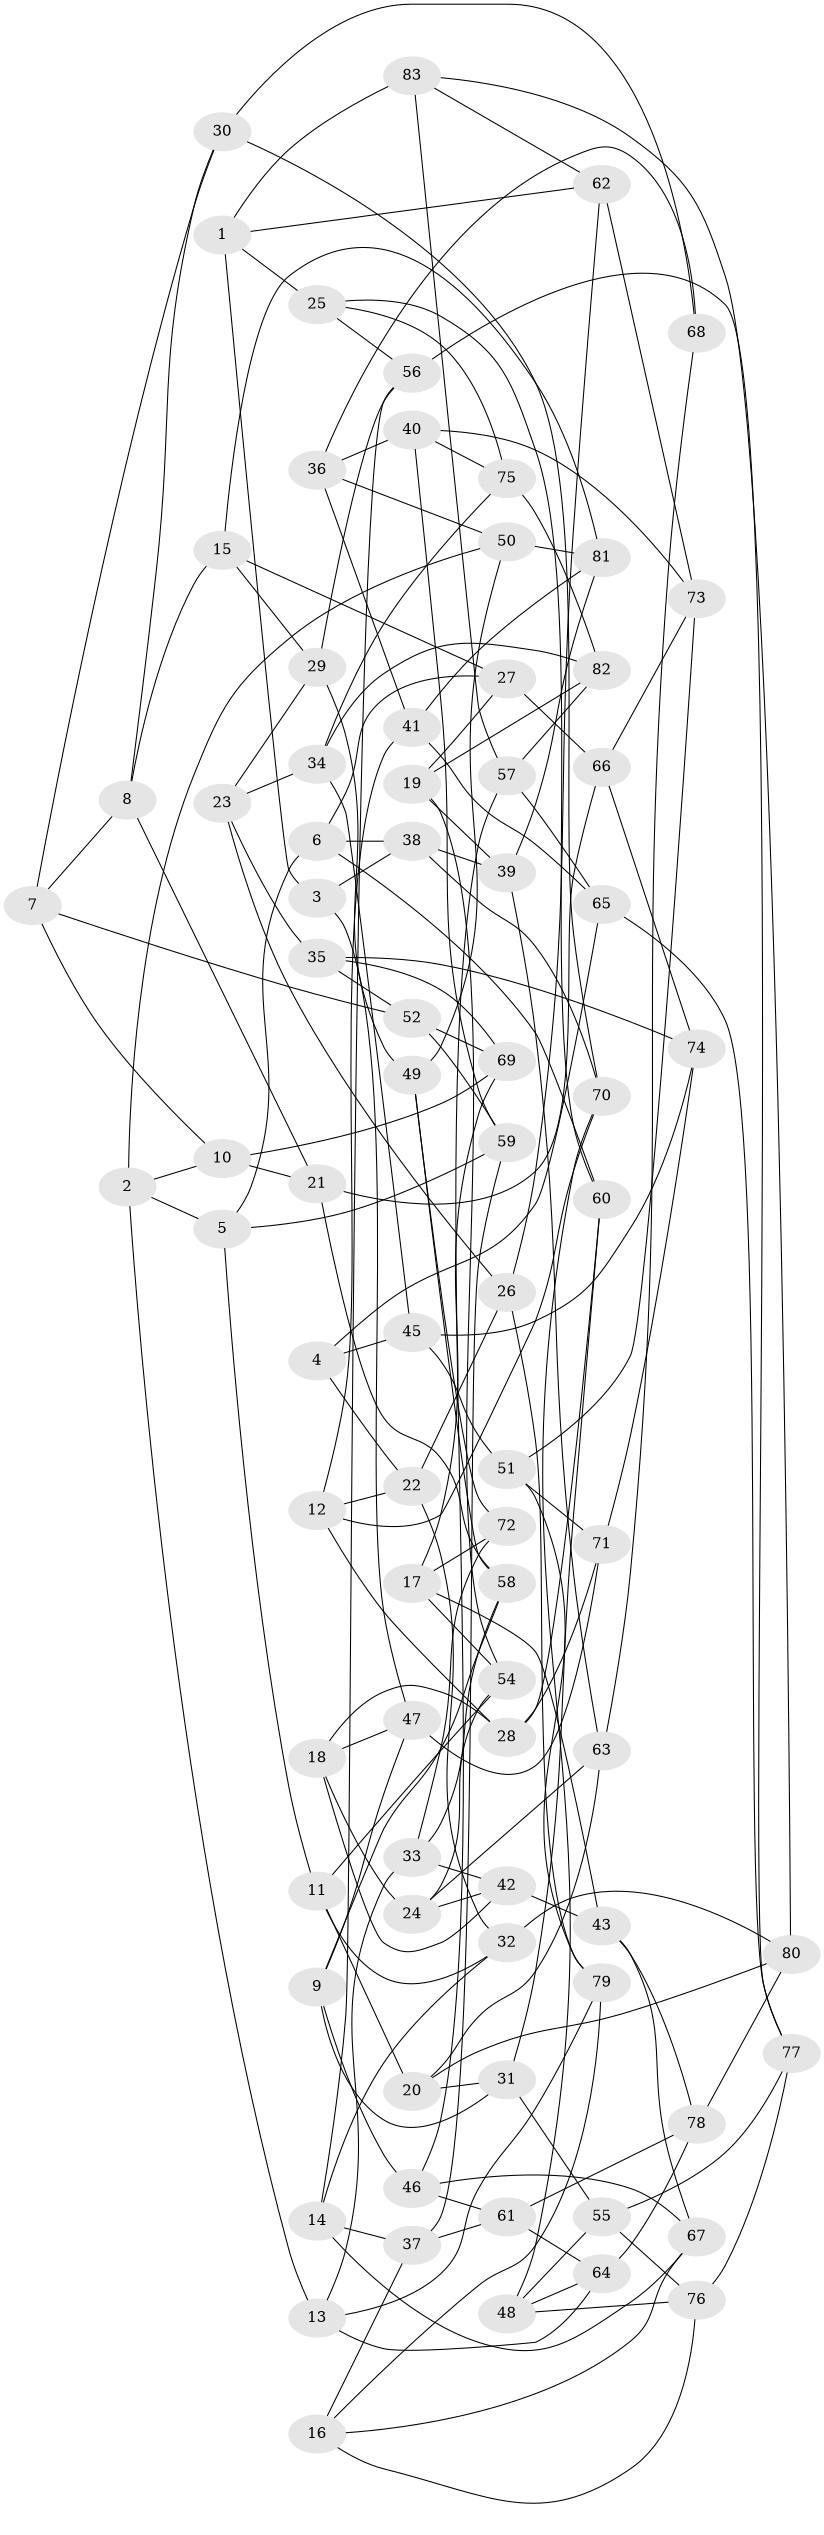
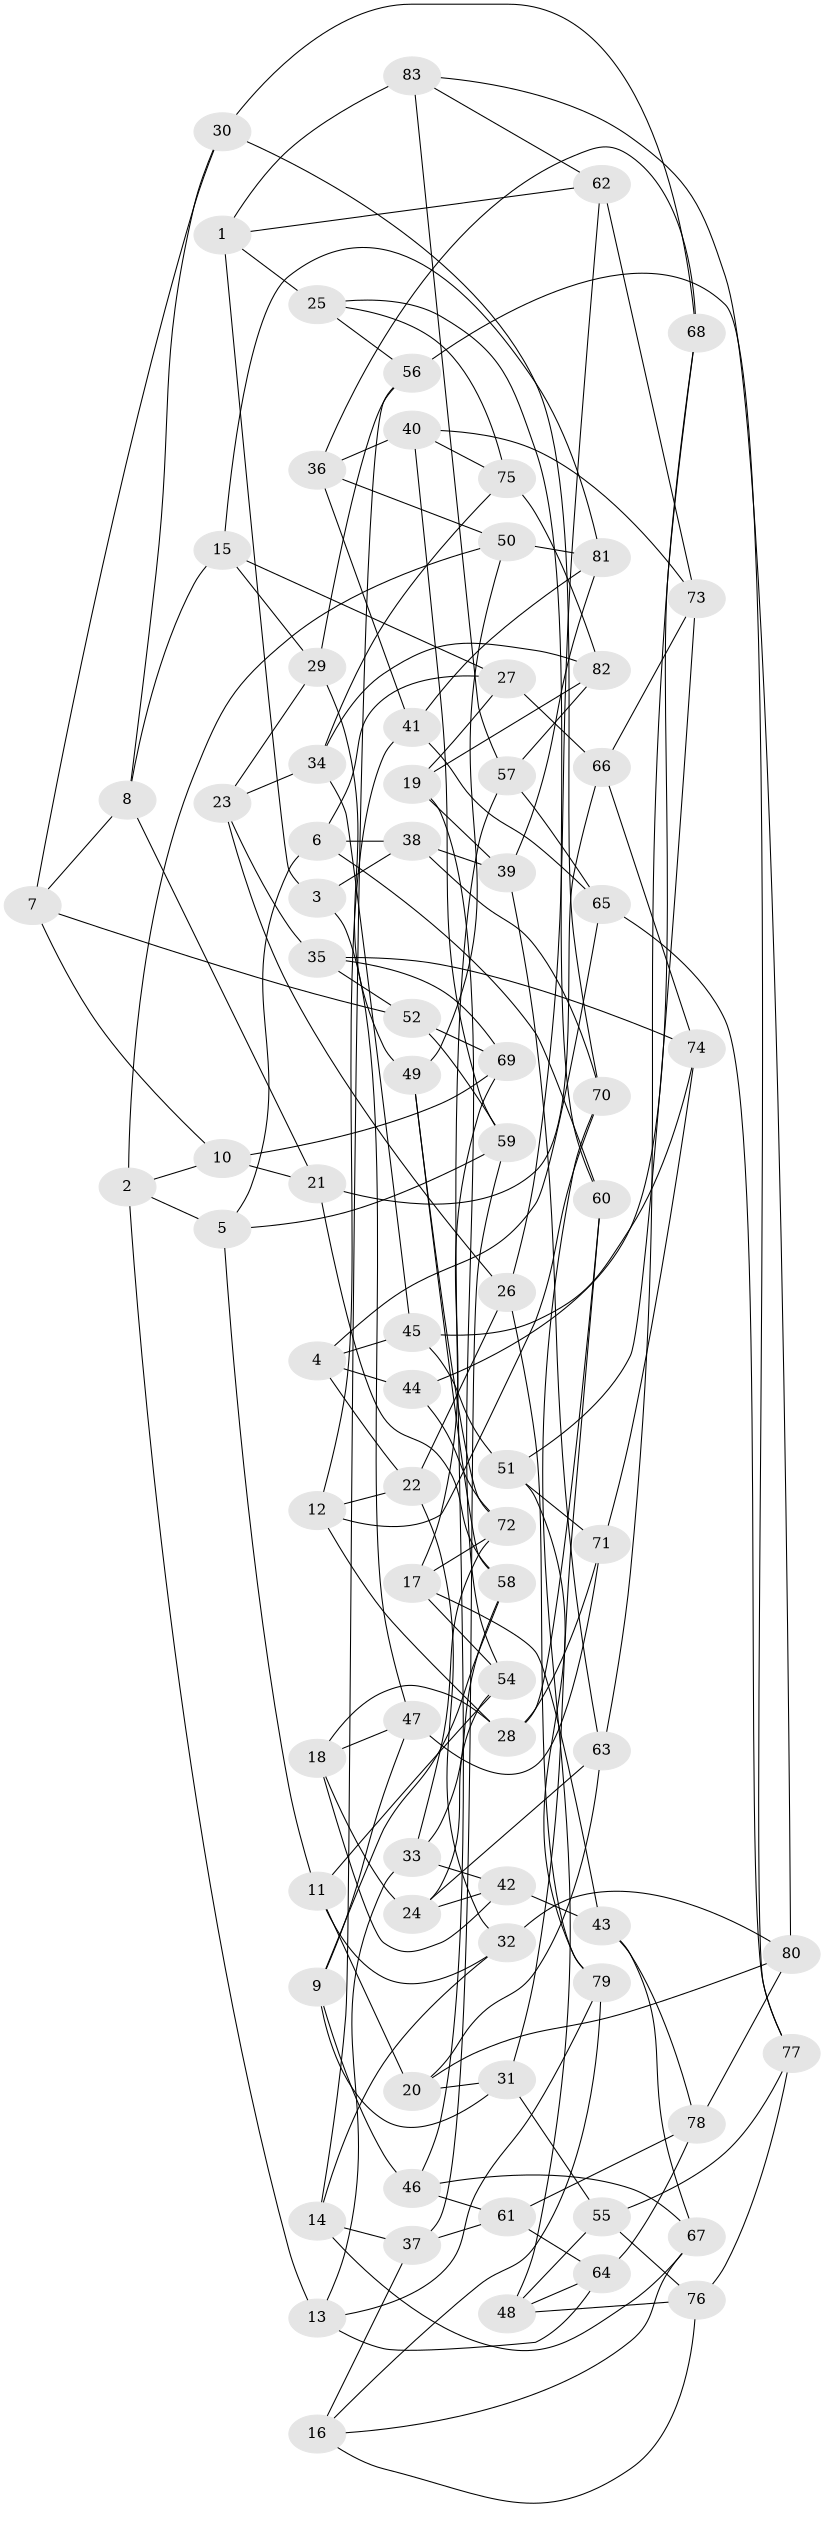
none -> (412, 1389)
